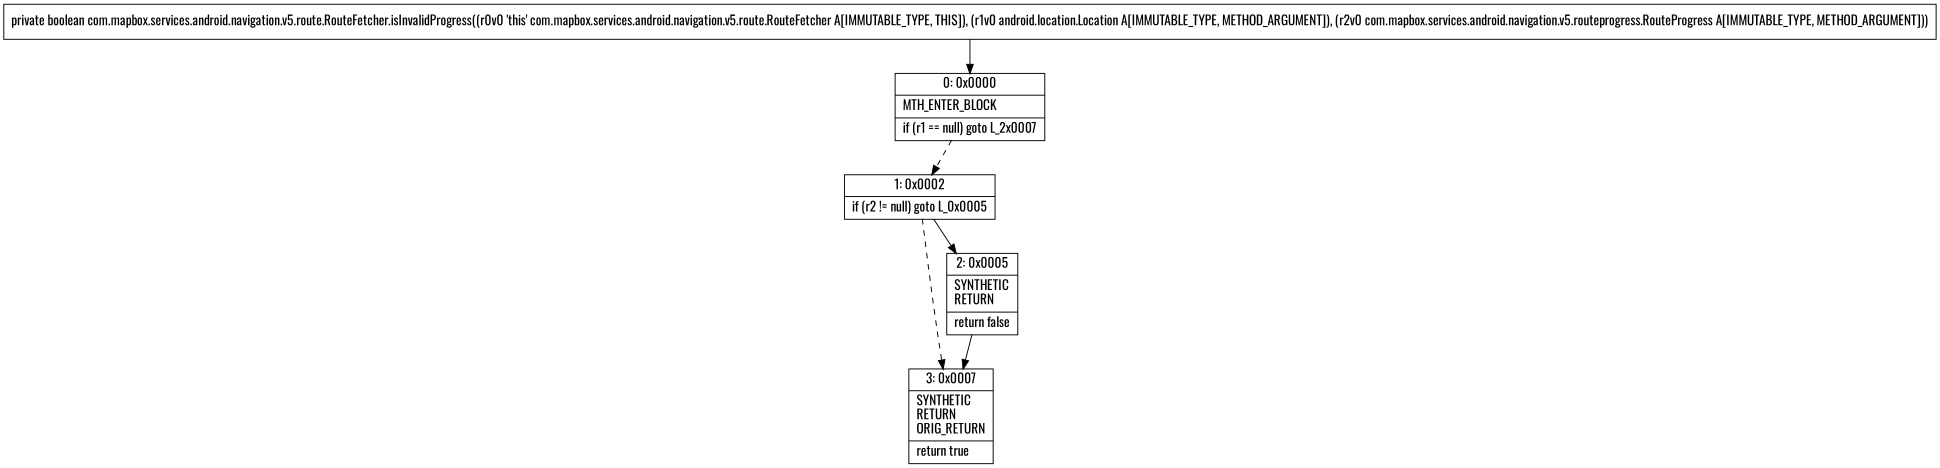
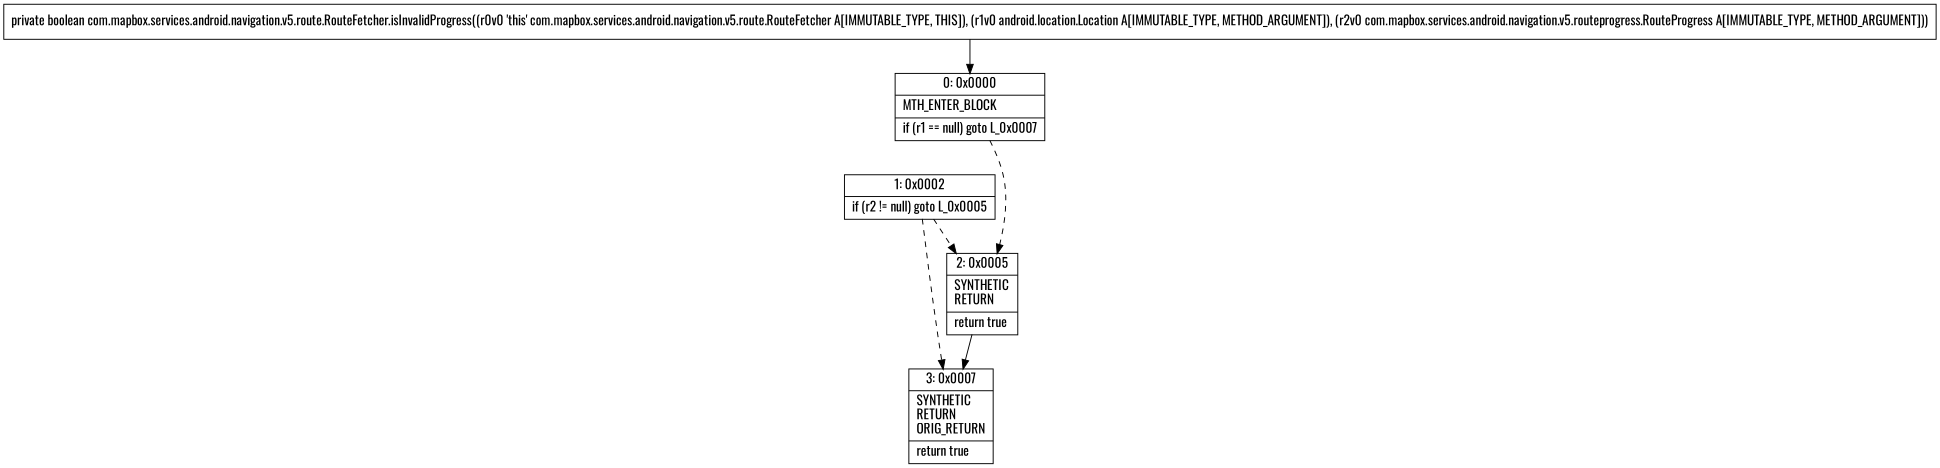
(970, 129) -> (970, 129)
(944, 153) -> (1005, 191)
(942, 232) -> (942, 232)
(982, 323) -> (981, 323)
